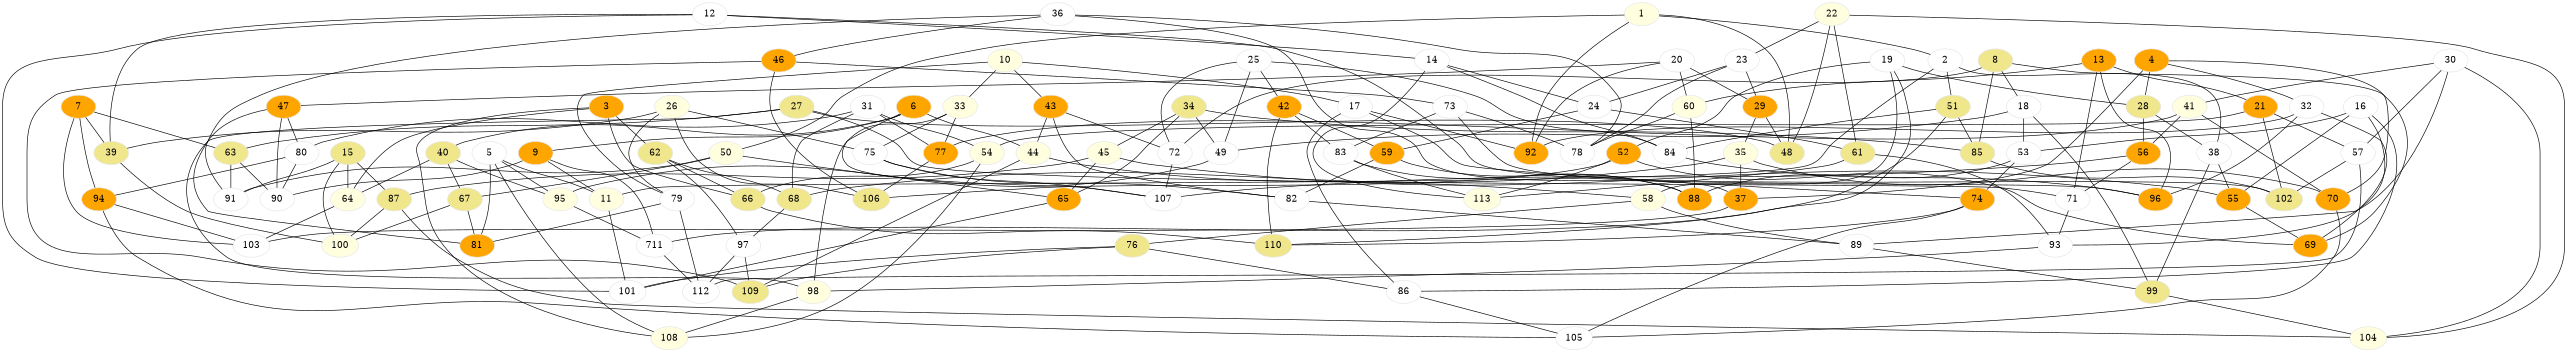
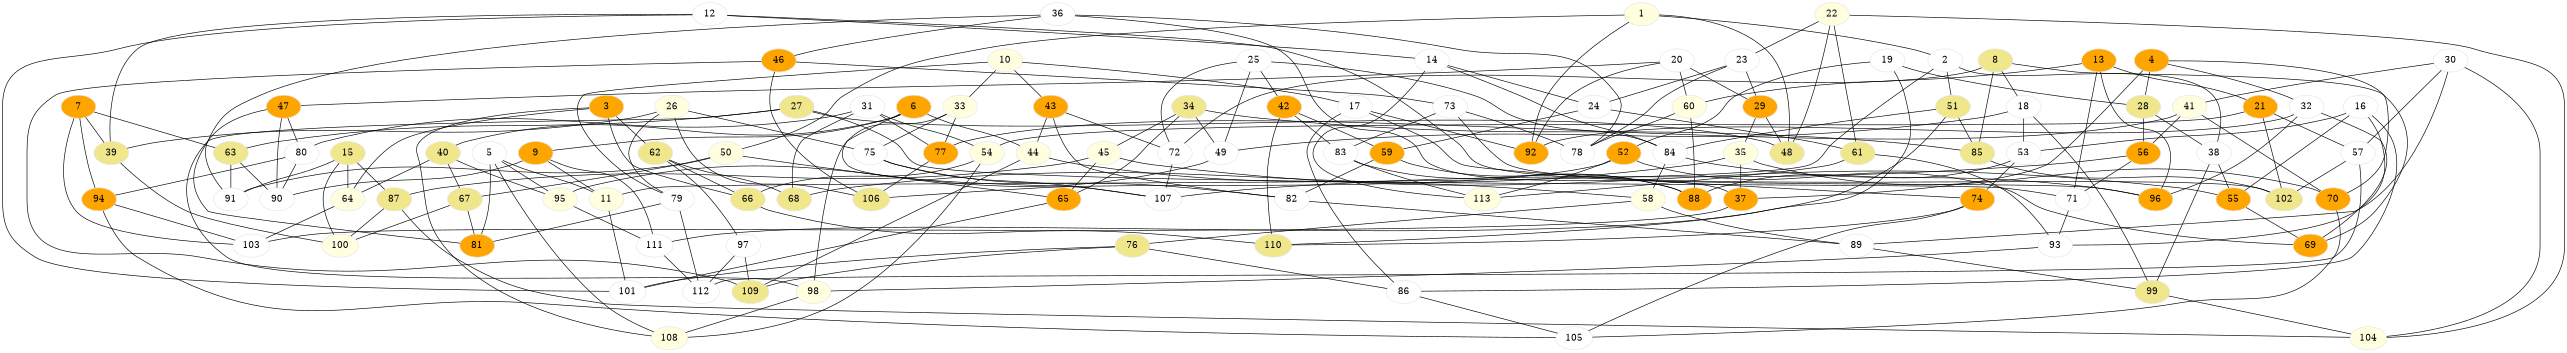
(1881, 164) -> (1659, 176)
(769, 222) -> none
(655, 246) -> (655, 246)
